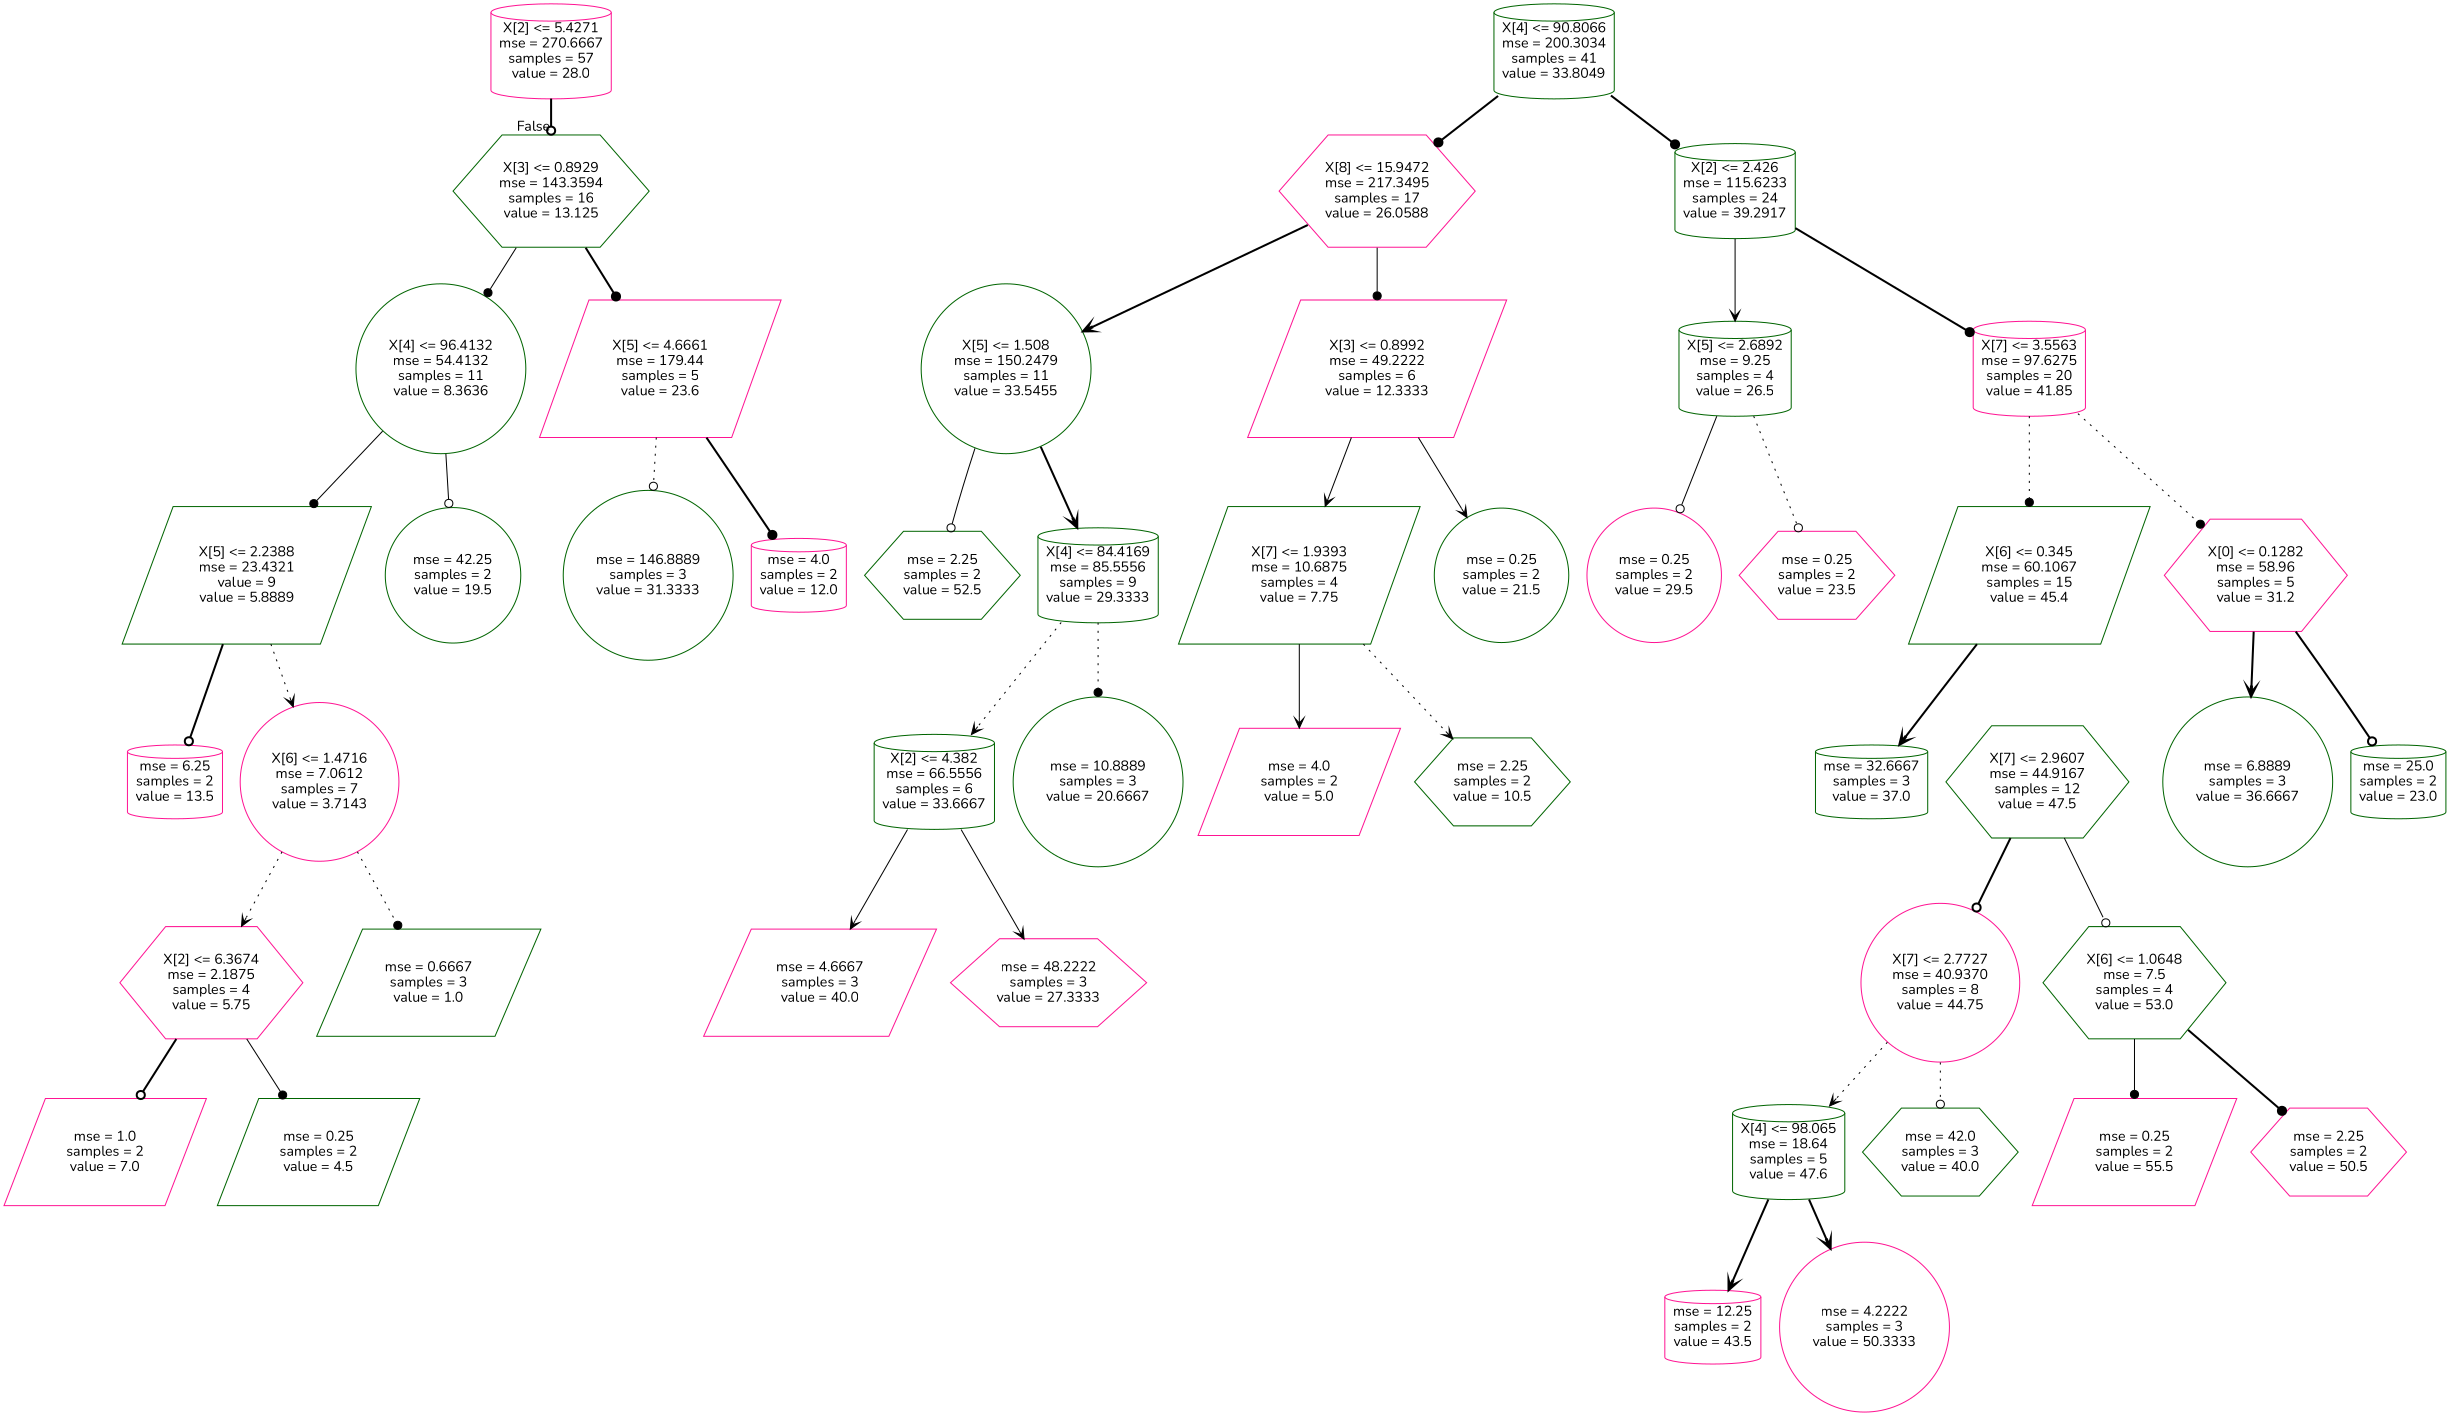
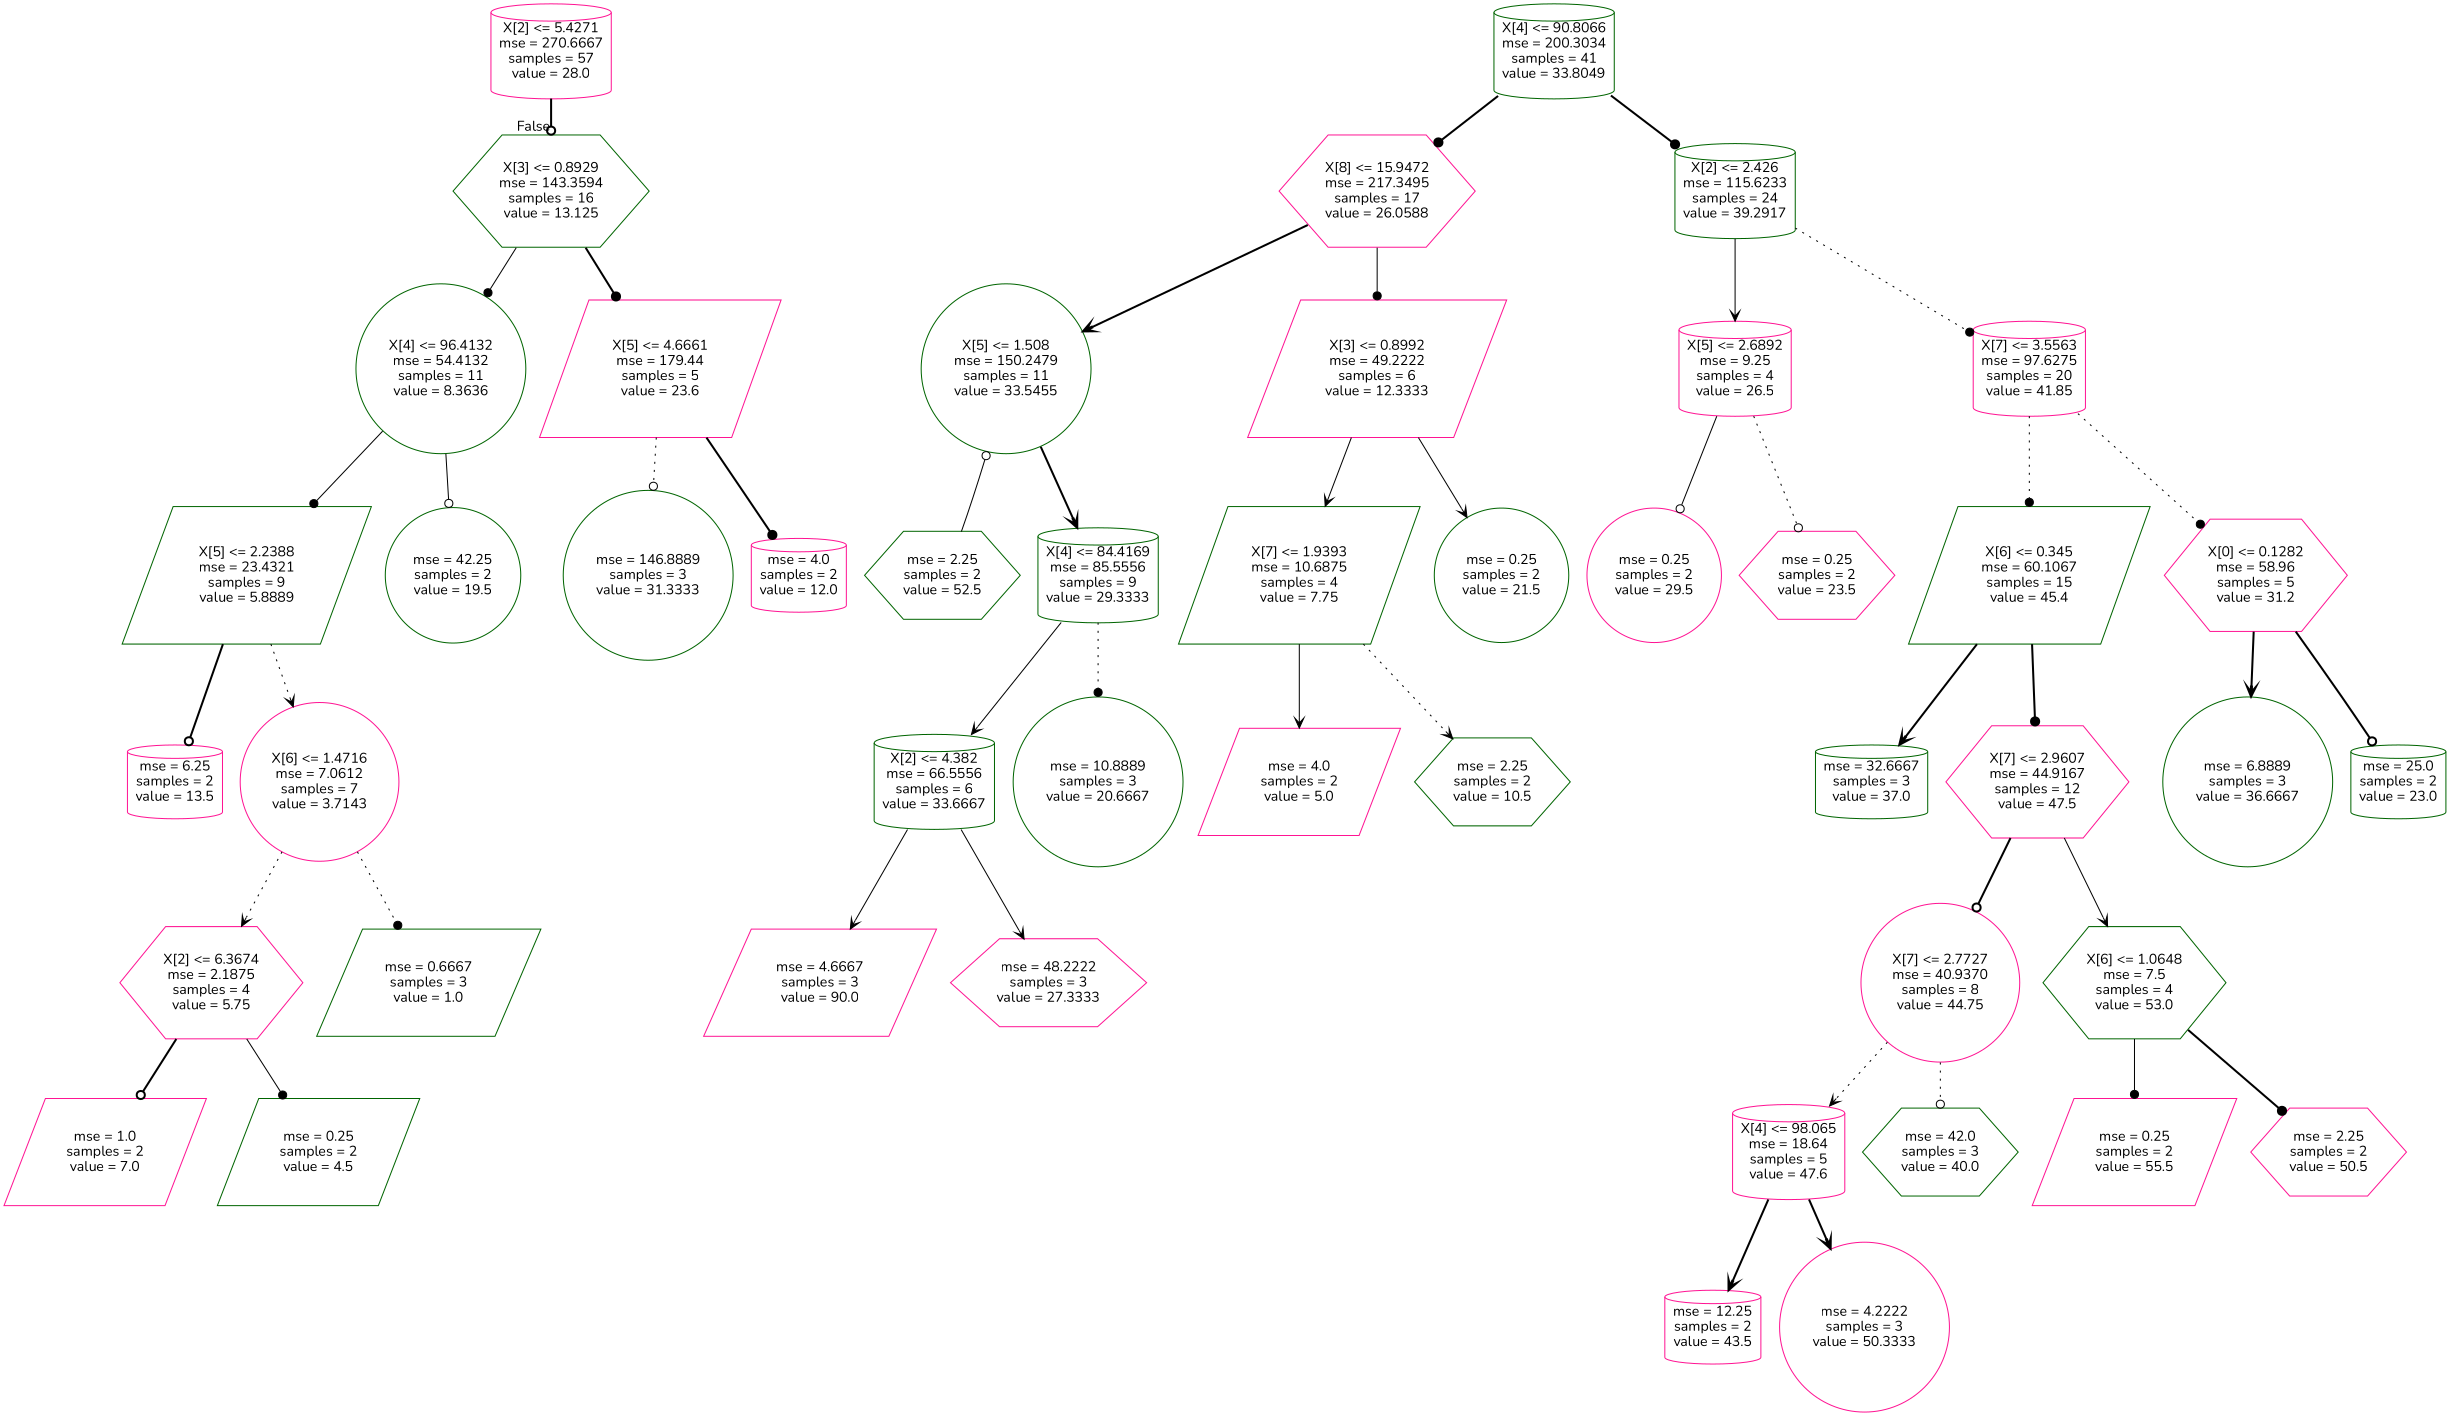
(1881, 279) -> (1881, 279)
(1735, 369) -> (1735, 369)
(963, 486) -> (973, 496)
(247, 575) -> (247, 575)
(1020, 674) -> (1020, 674)
none -> (2033, 681)
(2037, 782) -> (2037, 782)
(2084, 878) -> (2084, 878)
(820, 983) -> (820, 983)
(1789, 1152) -> (1789, 1152)
